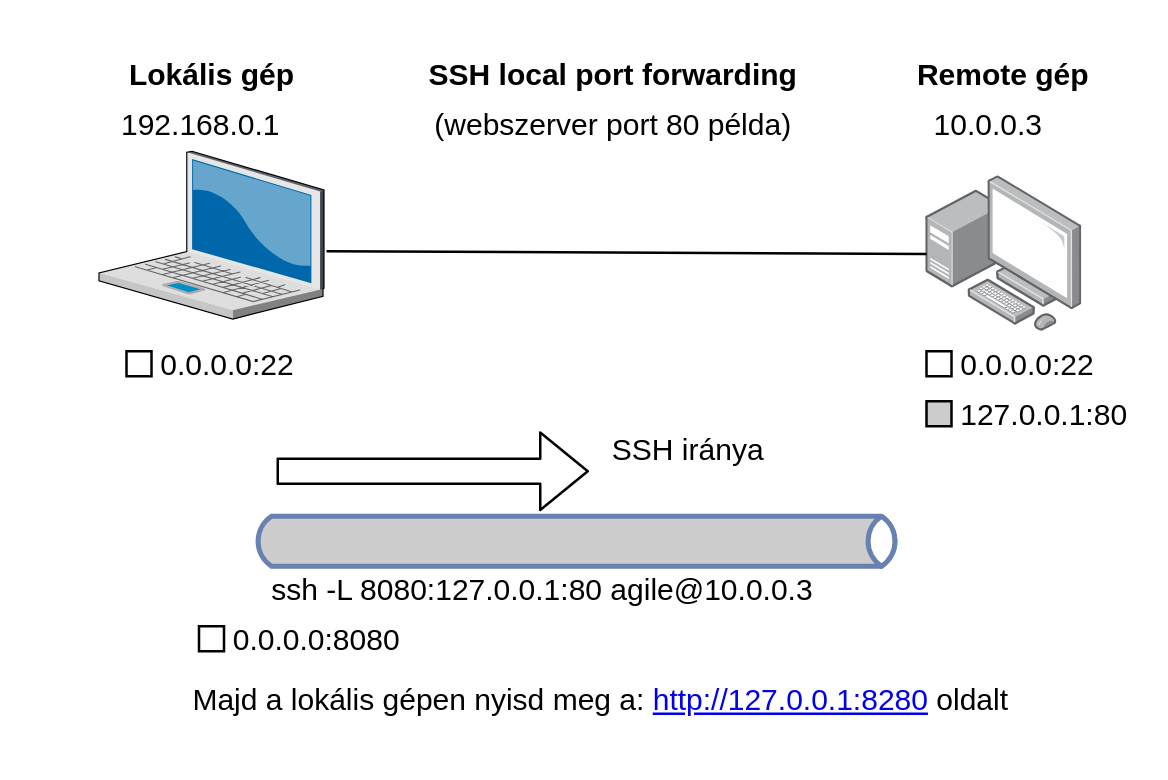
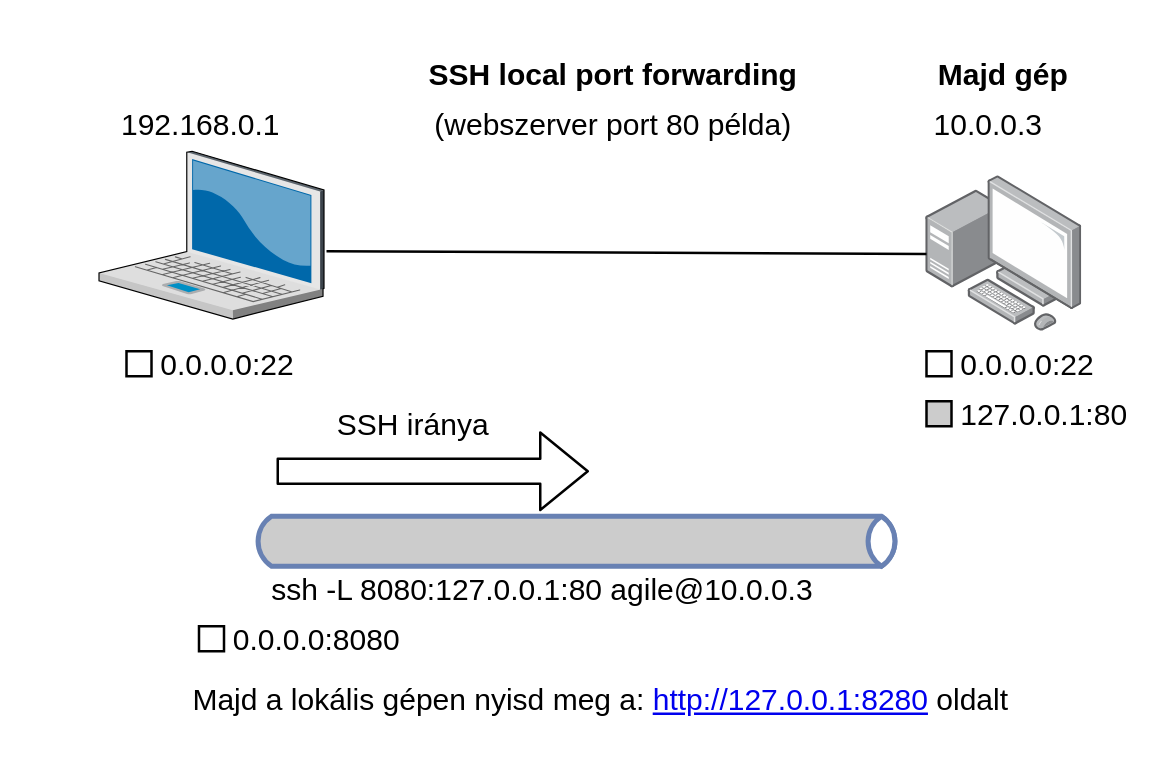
(211, 76) -> none
(1004, 76) -> (1004, 76)
(689, 451) -> (414, 426)
